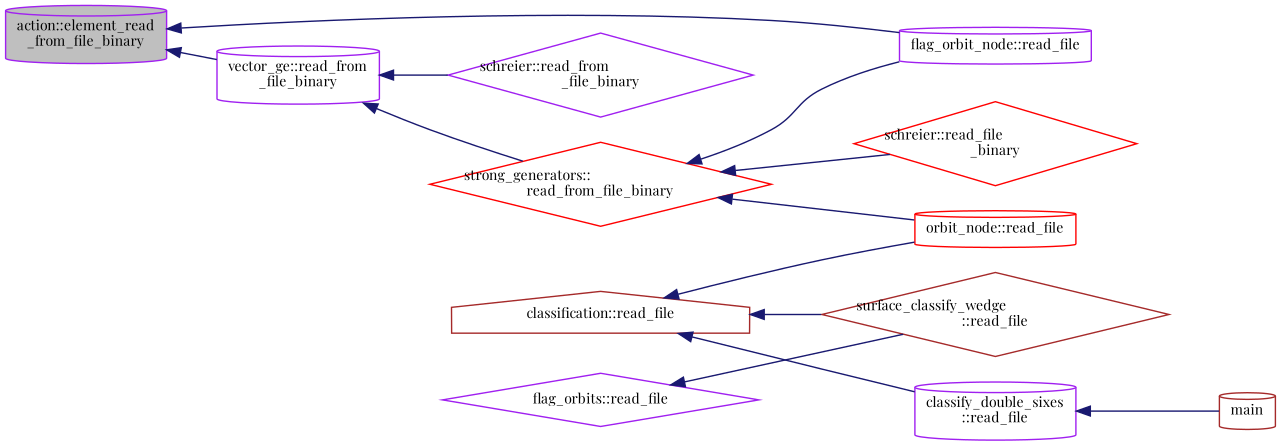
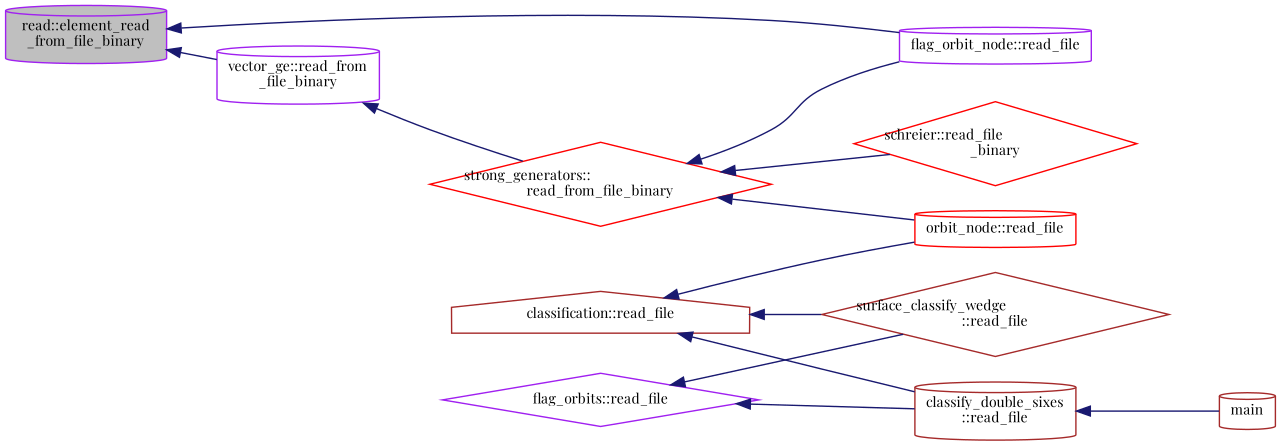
(86, 34) -> (86, 34)
(601, 75) -> none
none -> (833, 406)
(995, 411) -> (995, 411)
